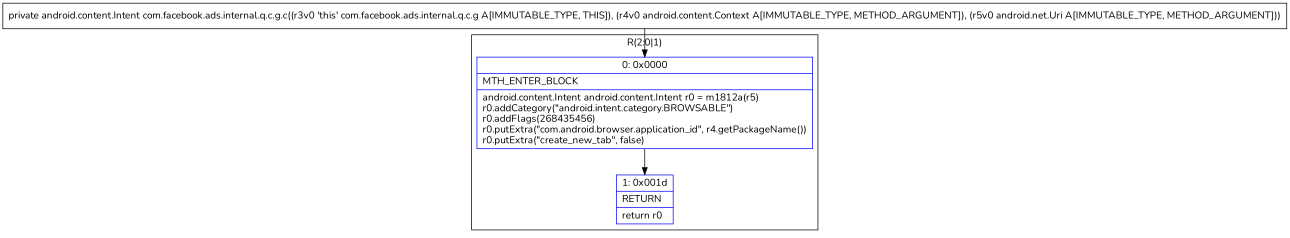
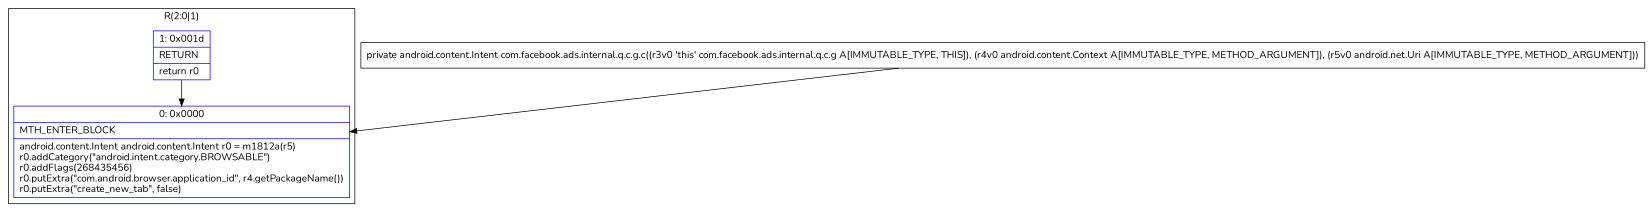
(645, 158) -> (182, 89)
